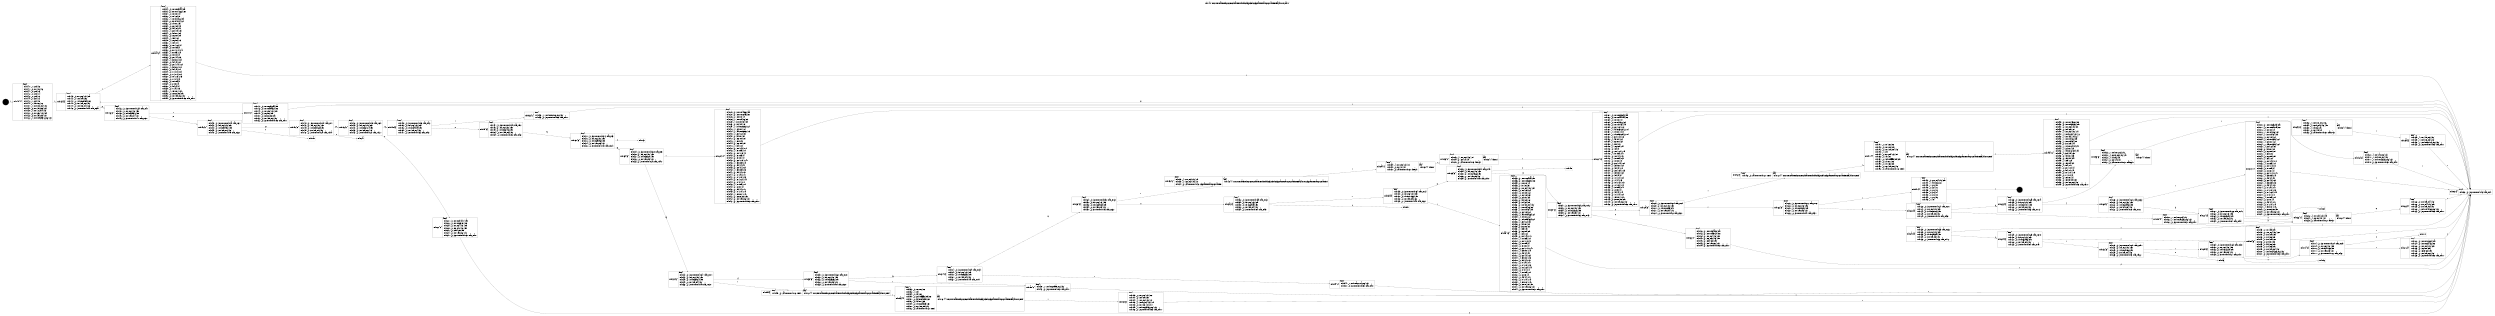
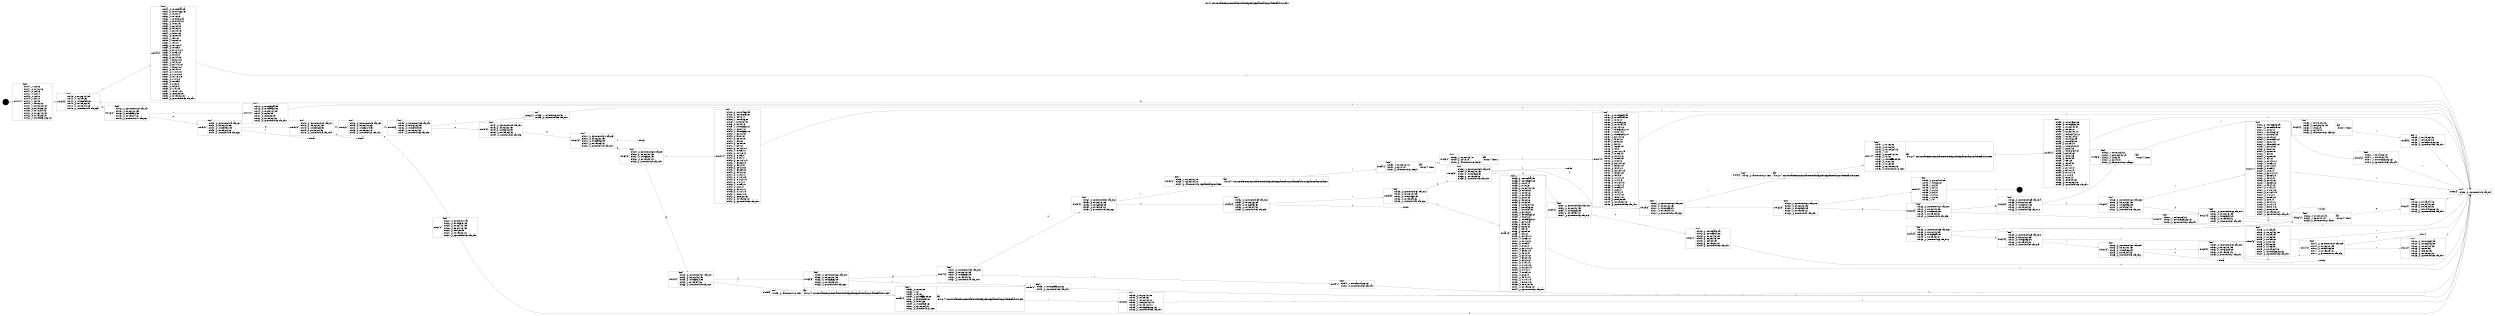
(1615, 211) -> (1570, 182)
